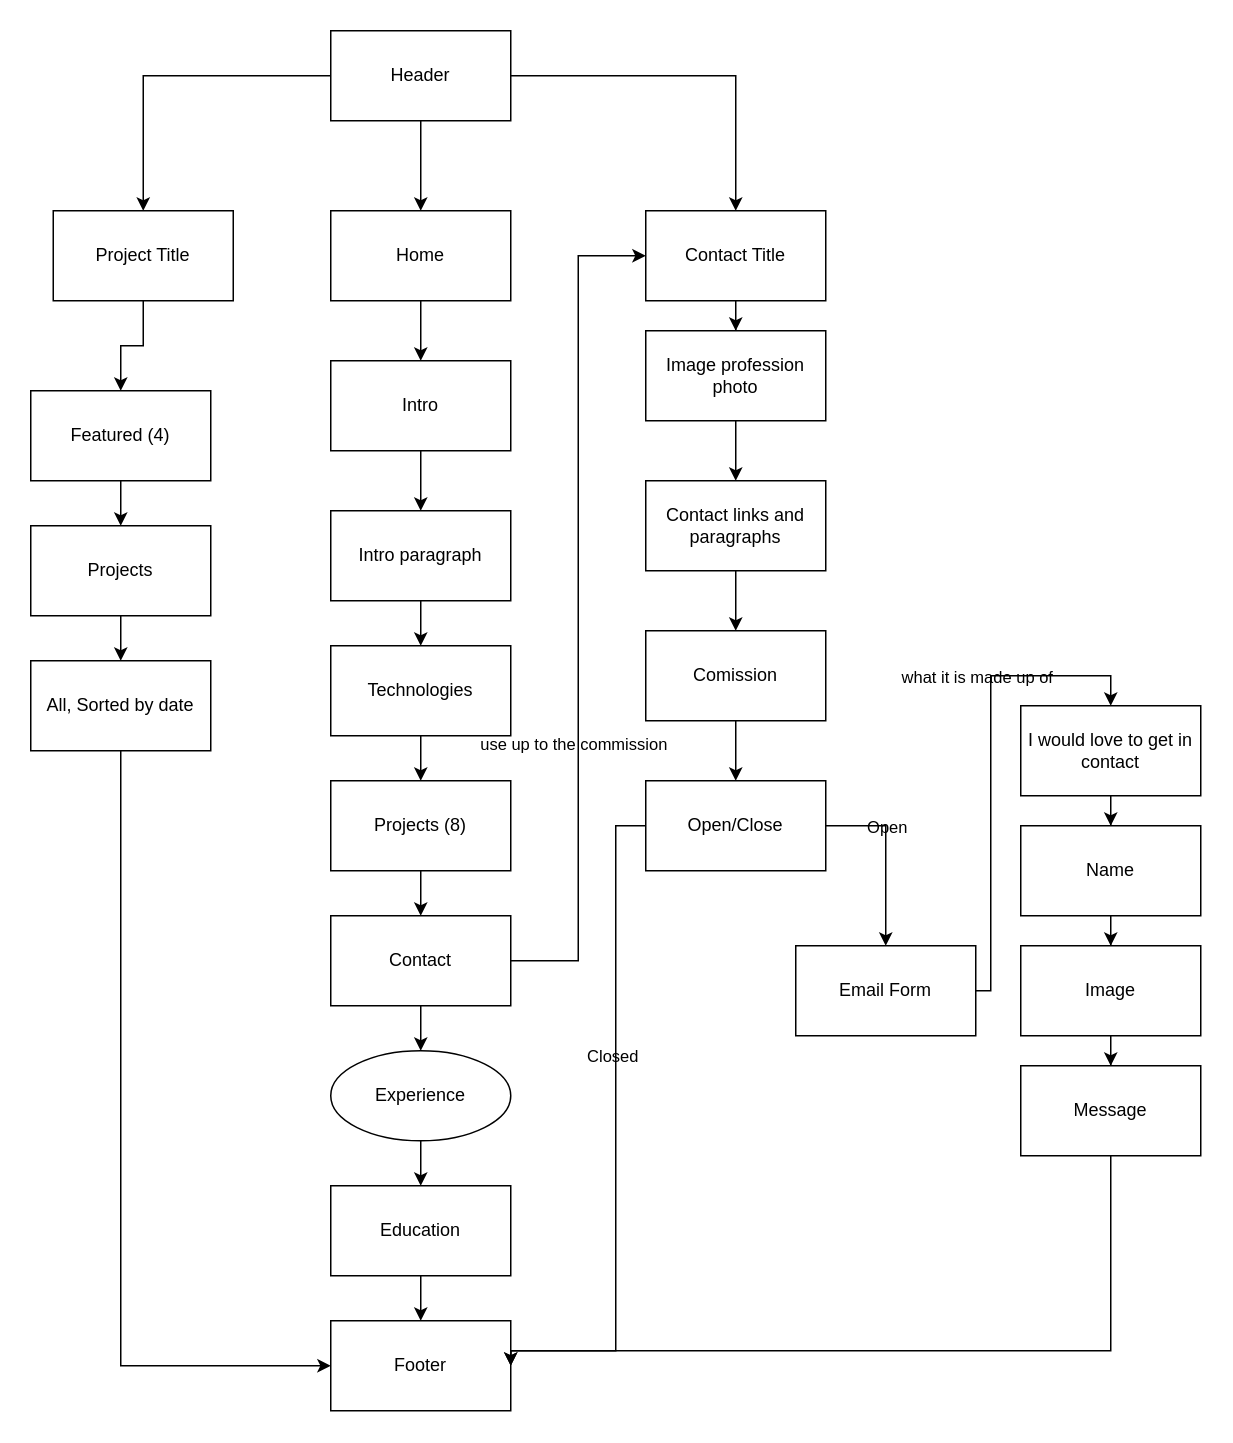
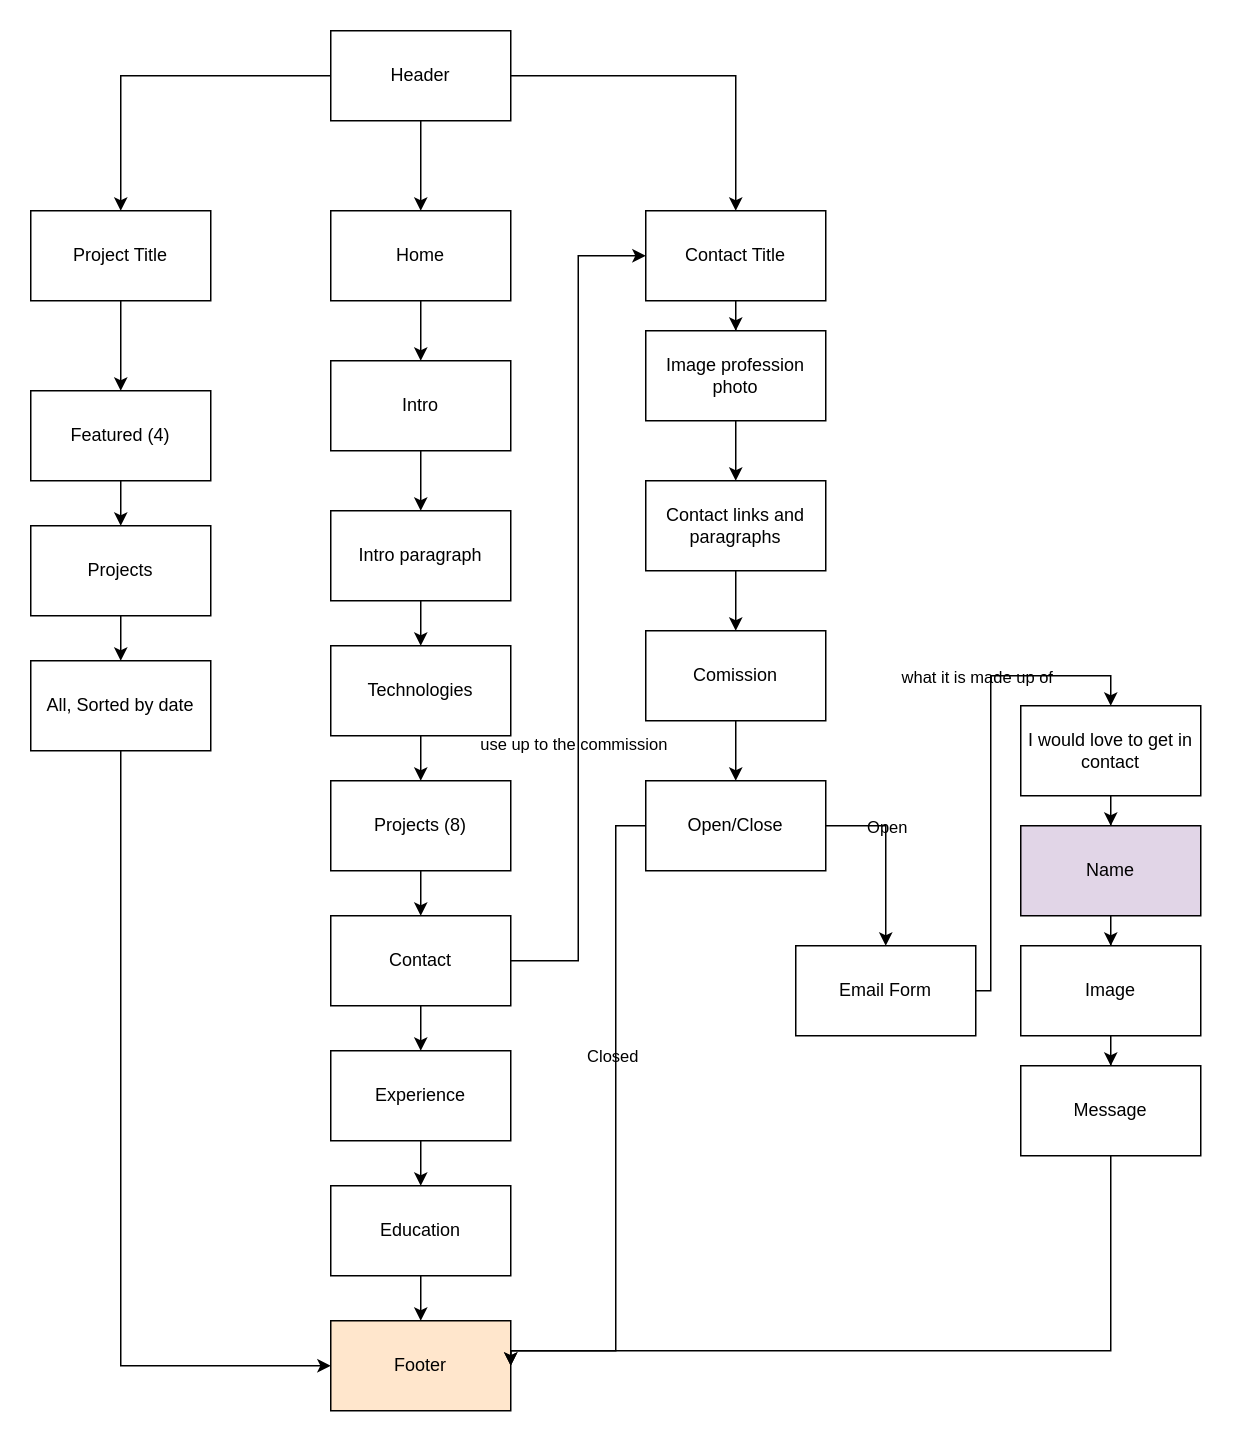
(143, 256) -> (121, 256)
(1111, 871) -> (1111, 871)
(421, 1096) -> (421, 1096)
(421, 1366) -> (421, 1366)
